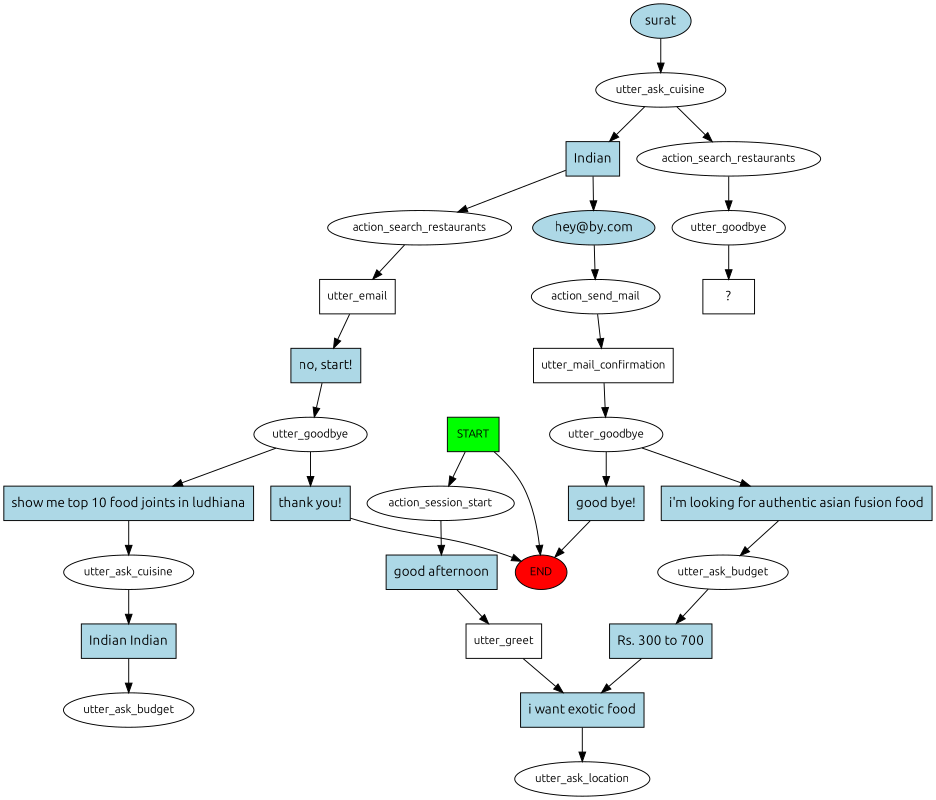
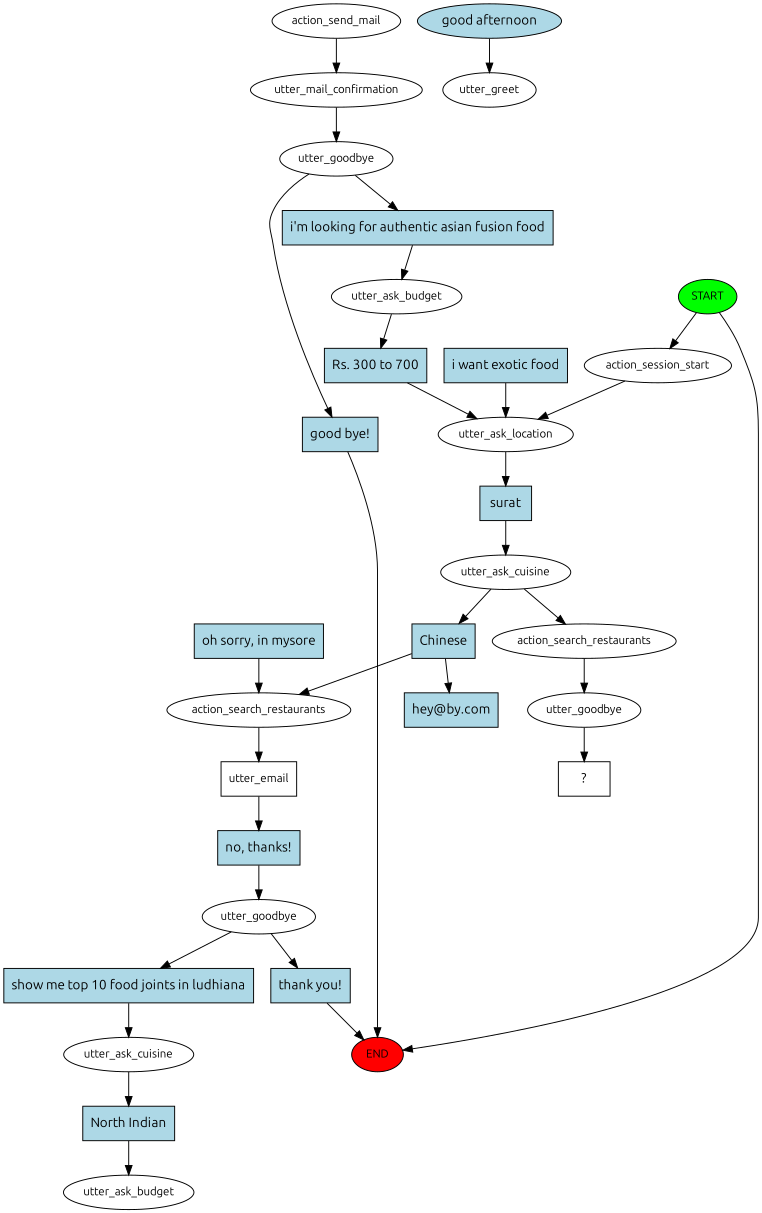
(661, 21) -> (506, 503)
(593, 159) -> (444, 641)
(594, 228) -> (451, 710)
(595, 258) -> none
(326, 366) -> (259, 848)
(603, 366) -> (336, 90)
(473, 434) -> (708, 297)
none -> (506, 464)
(441, 532) -> (586, 398)
(442, 572) -> (489, 21)
(129, 641) -> (129, 1123)
none -> (259, 641)
(504, 641) -> (489, 90)
(539, 673) -> none
(625, 673) -> (438, 399)
